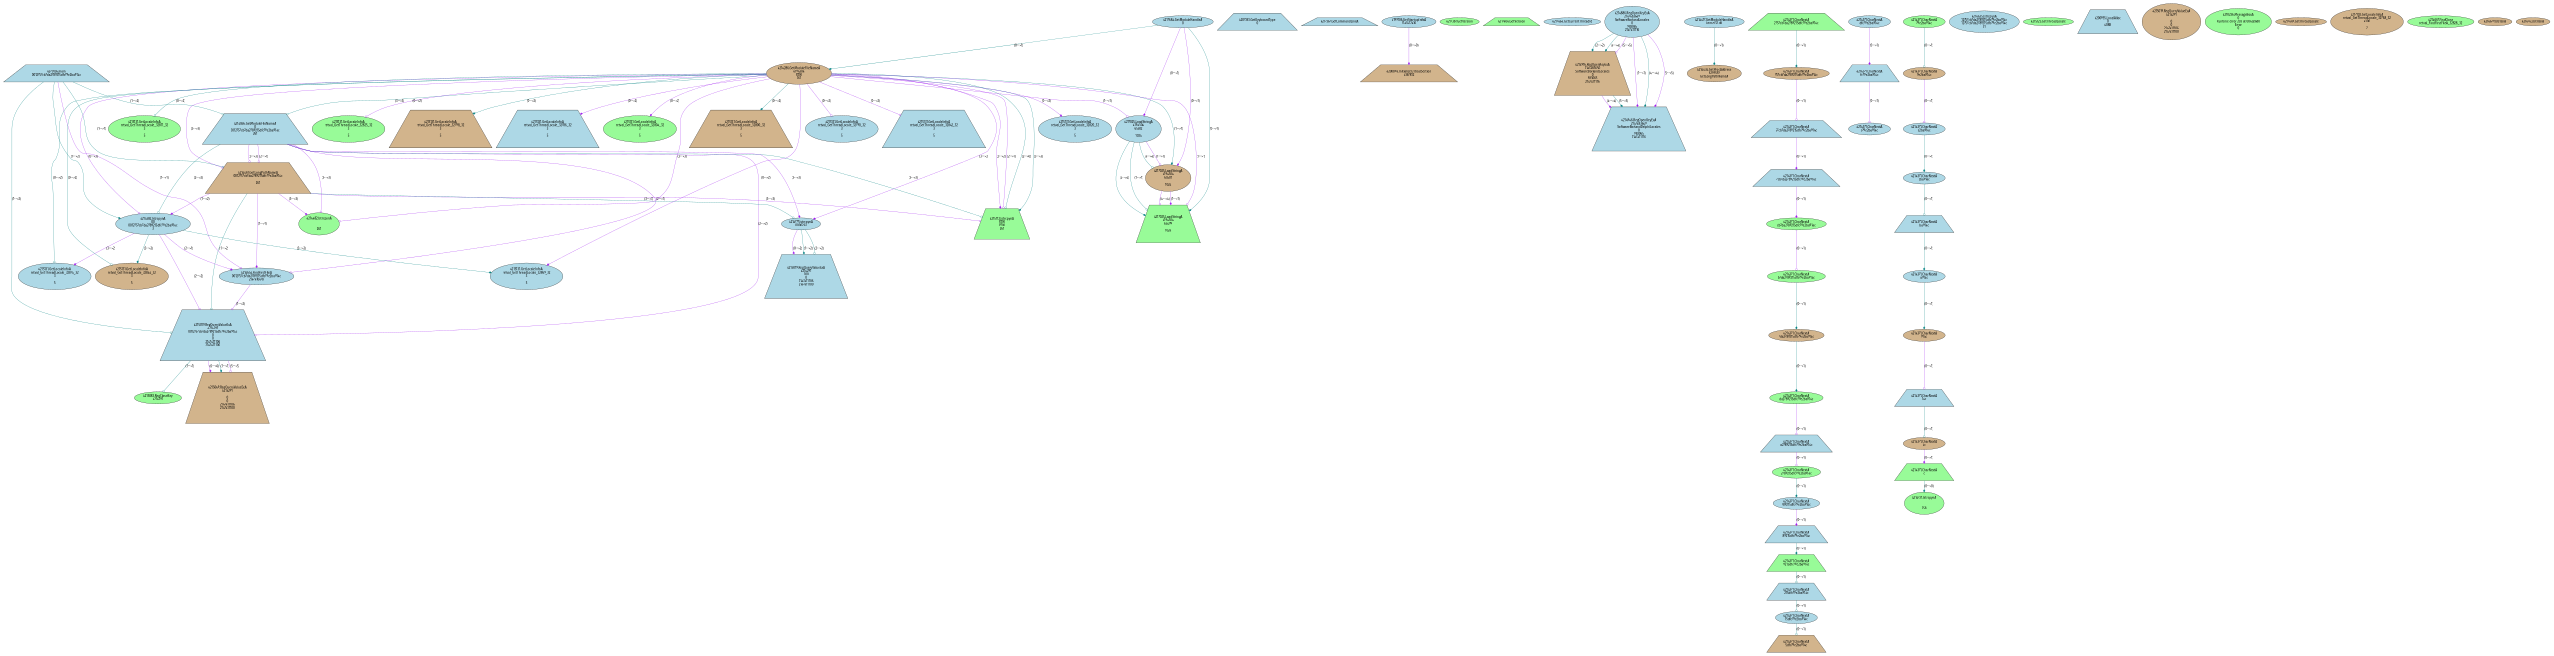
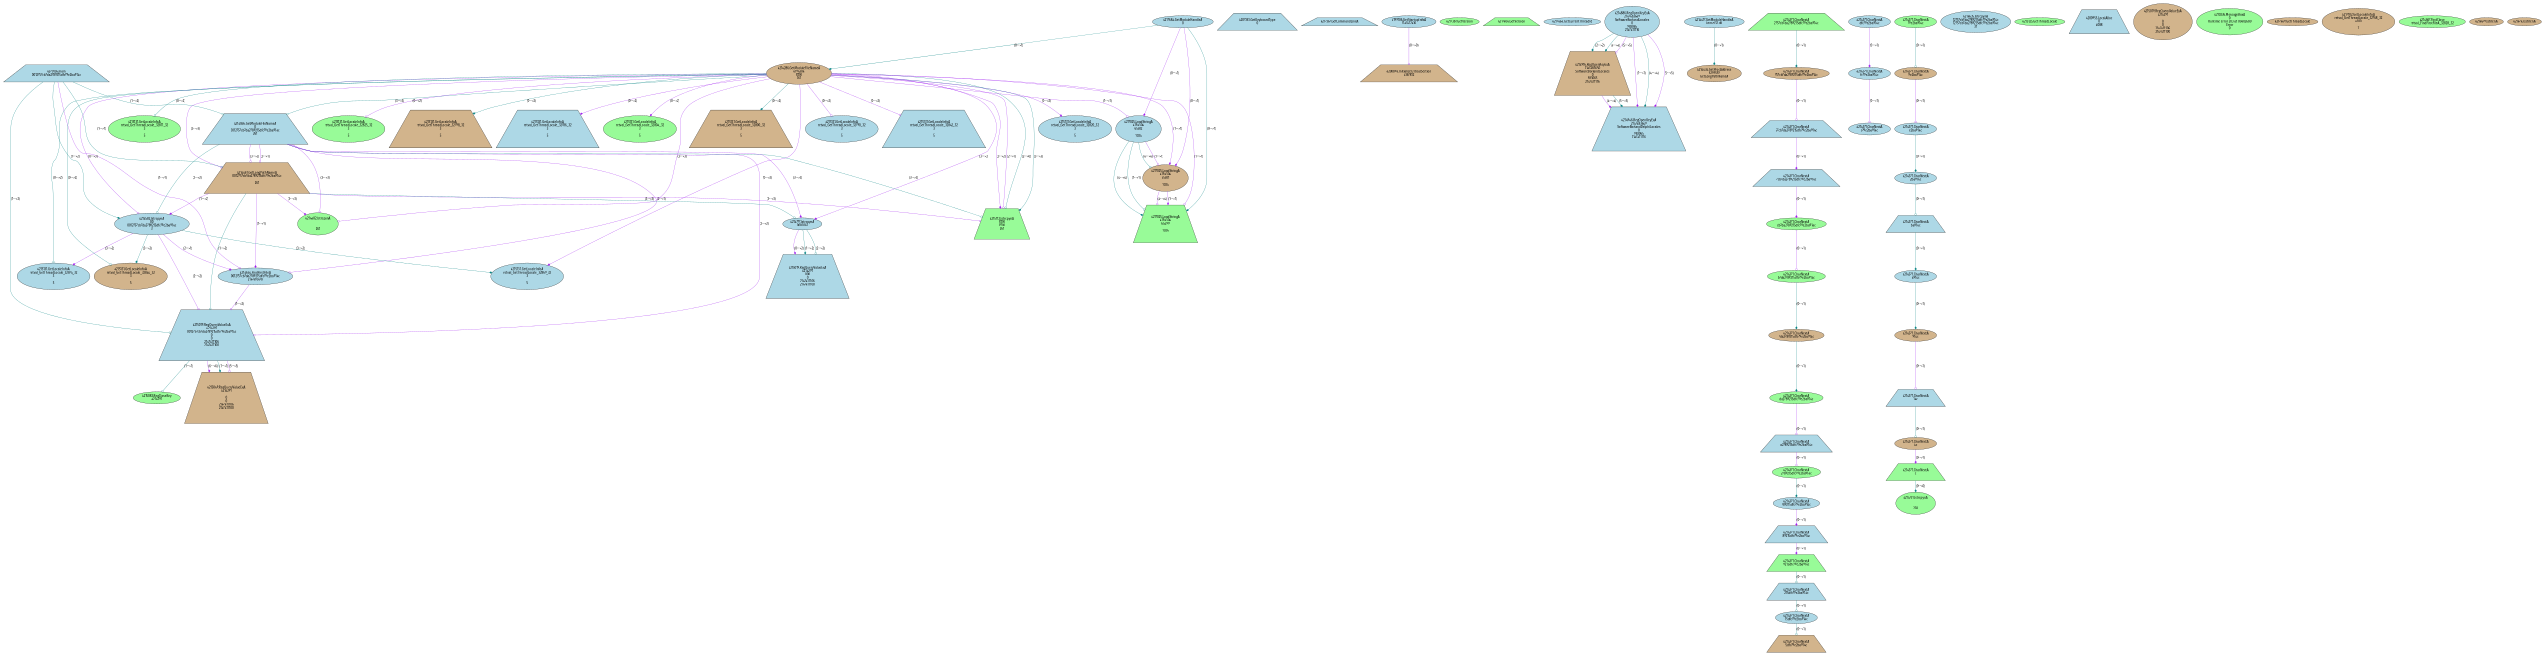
(1409, 45) -> (1409, 45)
(1870, 73) -> (1870, 73)
(1038, 84) -> (1028, 83)
(1796, 547) -> (1796, 547)
